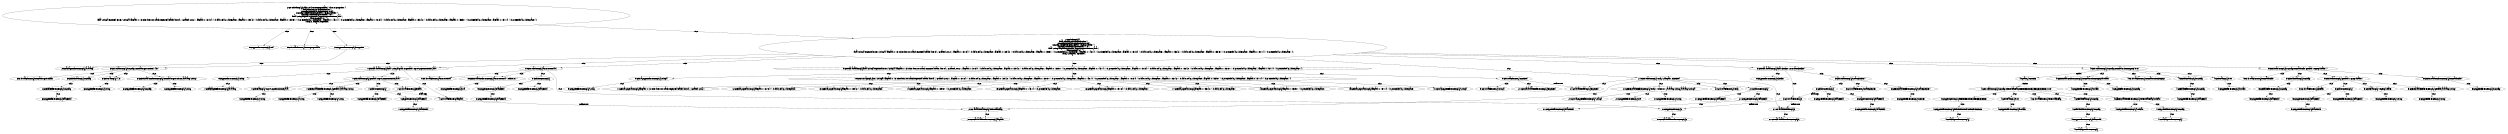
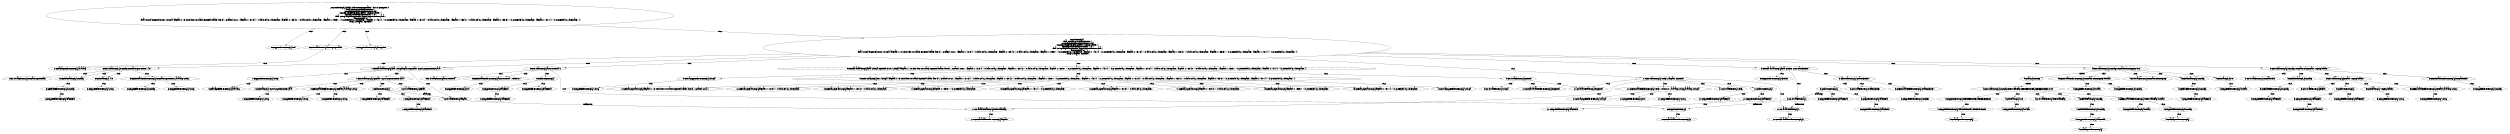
(222, 64) -> (206, 64)
(1558, 84) -> (1559, 84)
